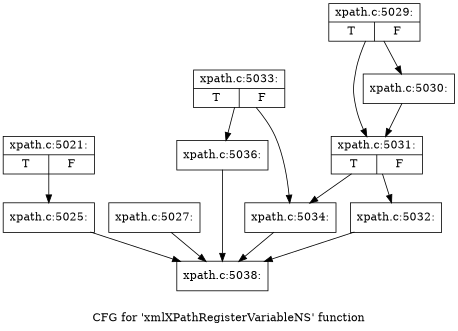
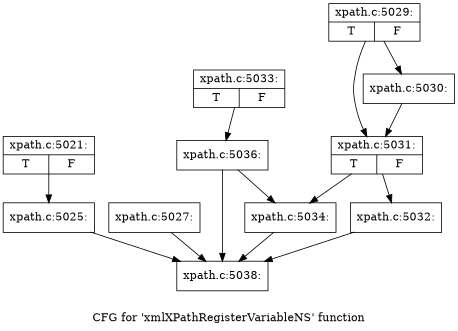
(280, 148) -> (253, 184)
